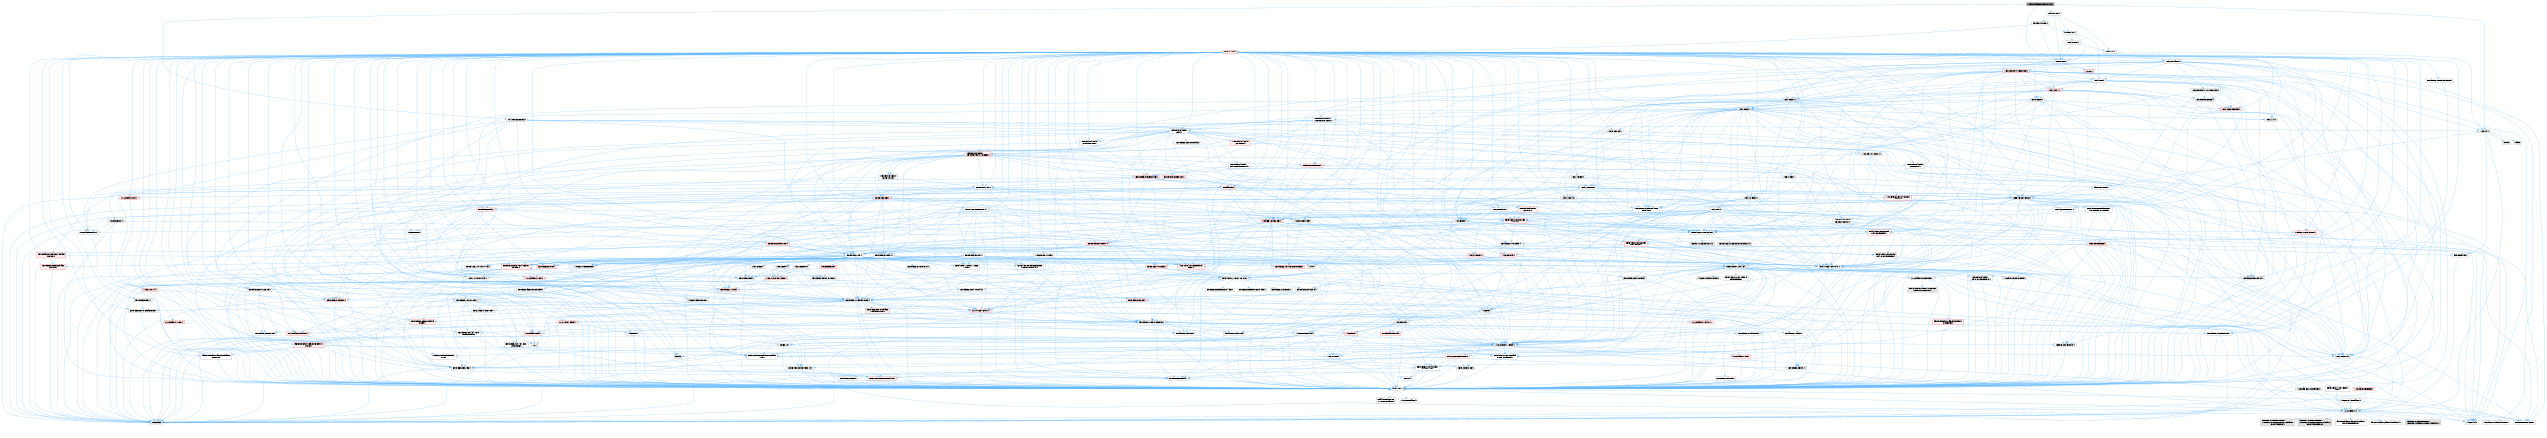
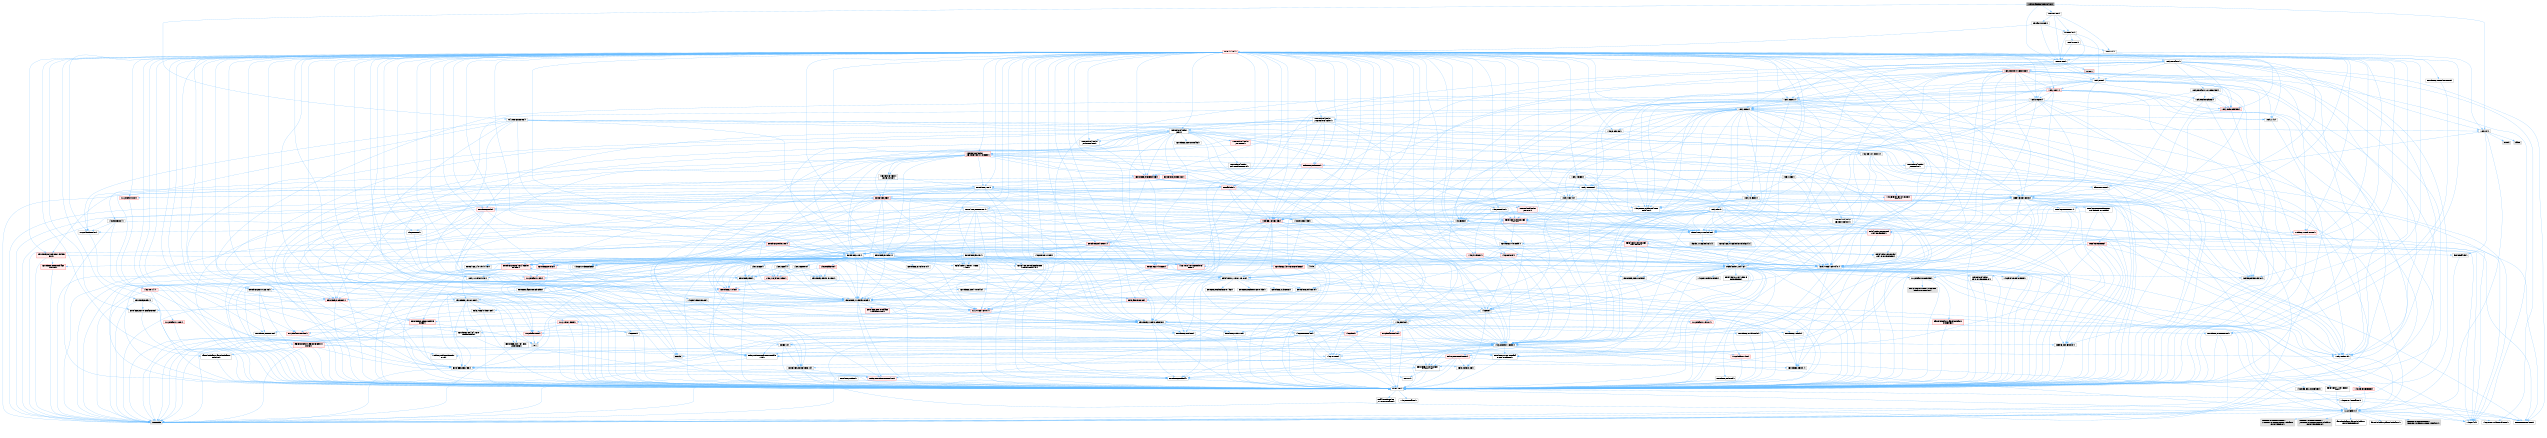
(51, 255) -> (51, 255)
(150, 290) -> (150, 290)
